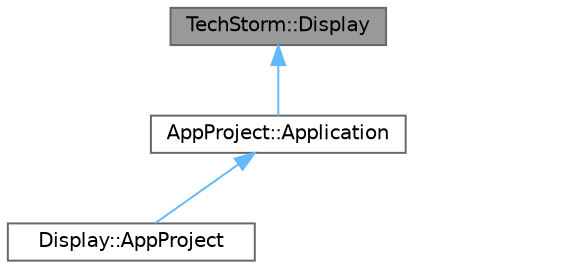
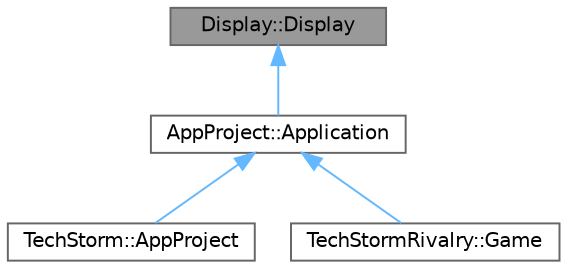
(278, 26) -> (278, 26)
(131, 242) -> (131, 242)
none -> (425, 242)
